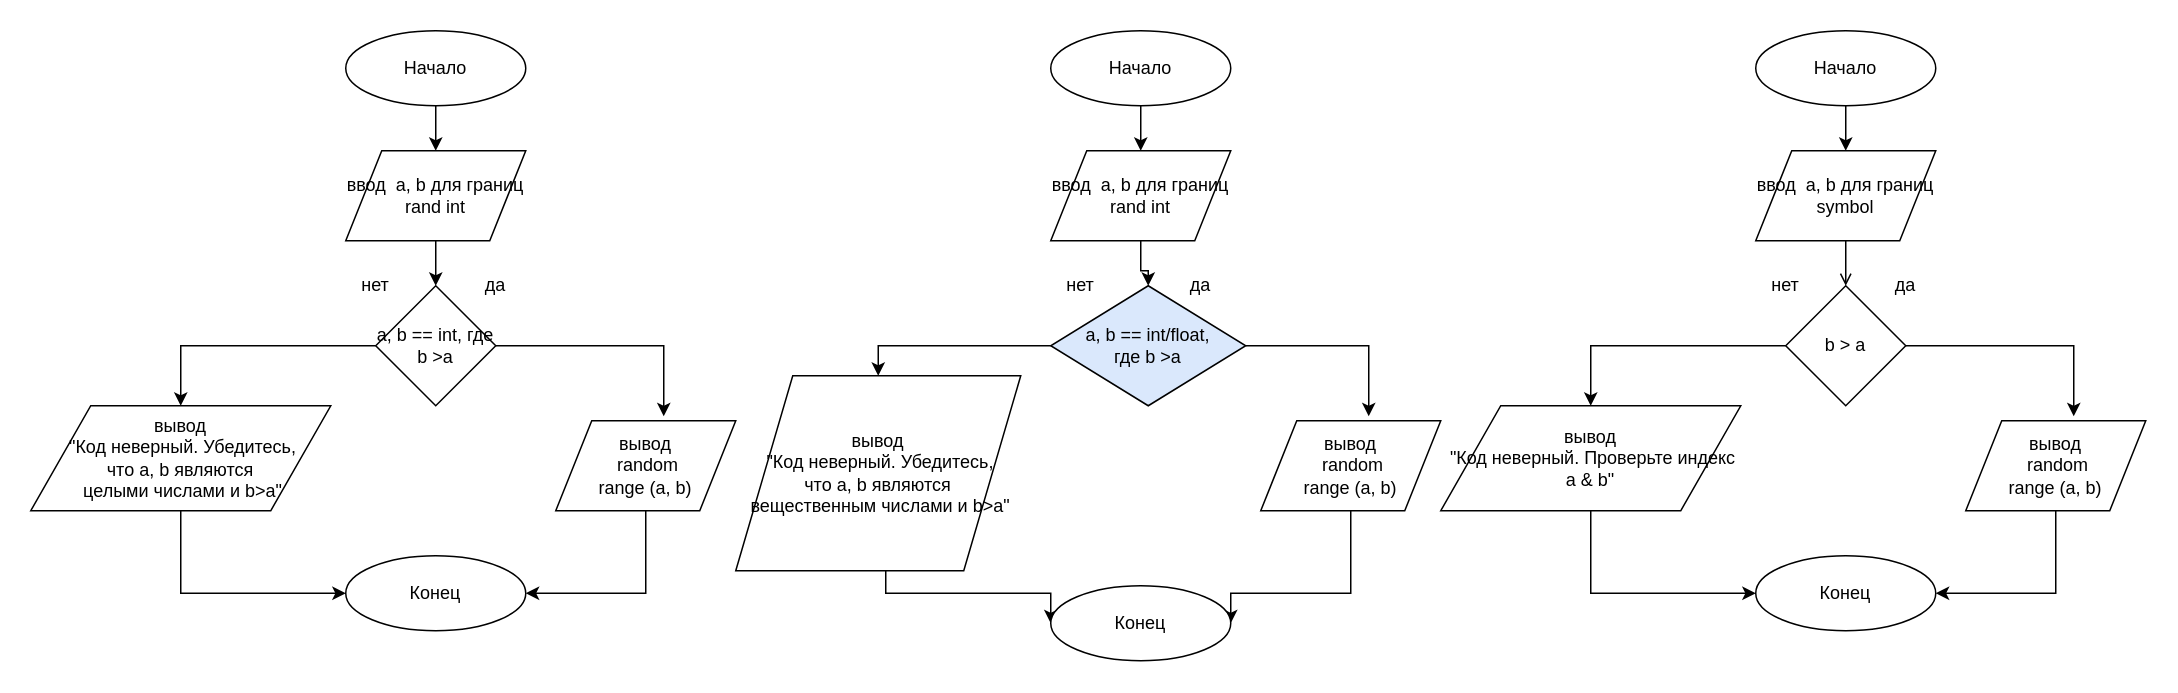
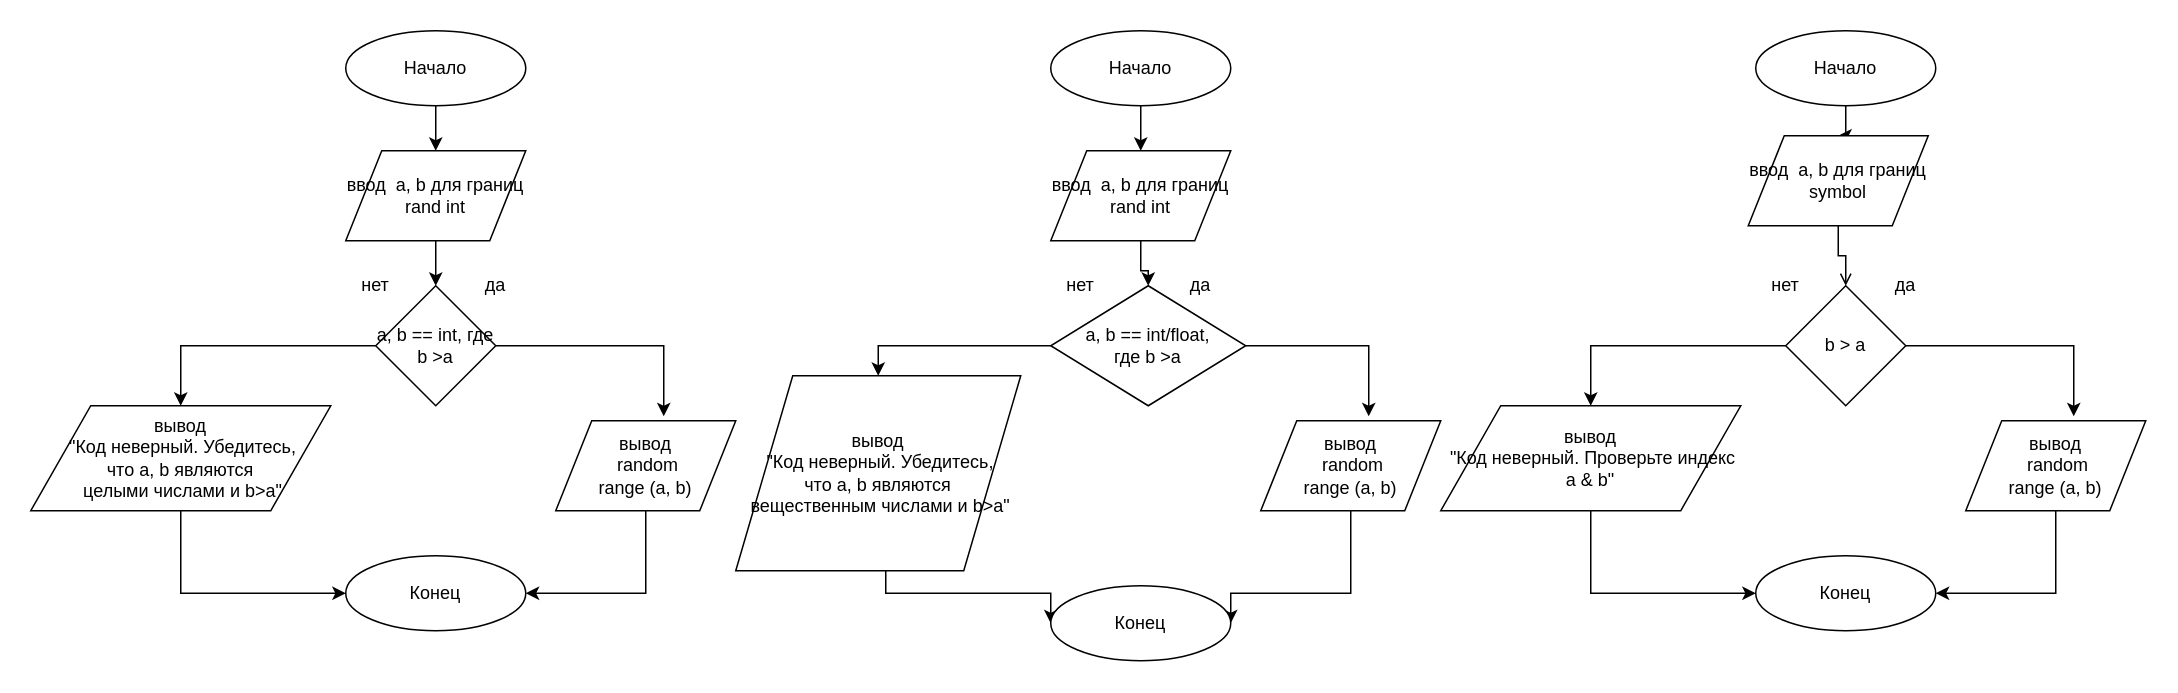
(1846, 196) -> (1838, 181)
(1148, 346) -> (1148, 346)
